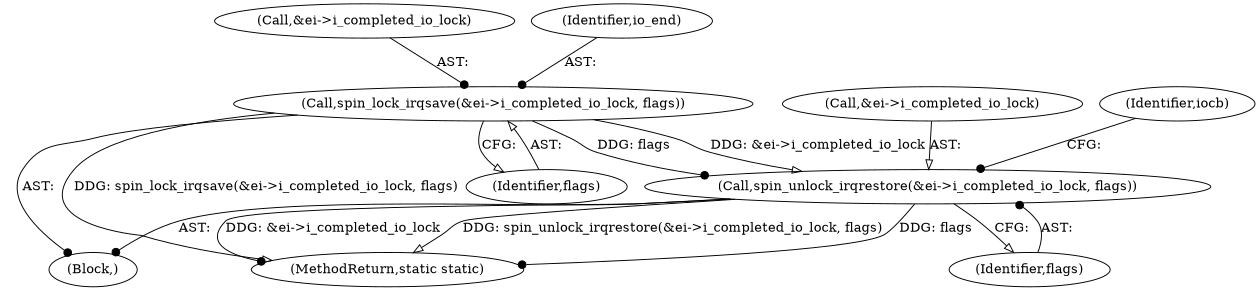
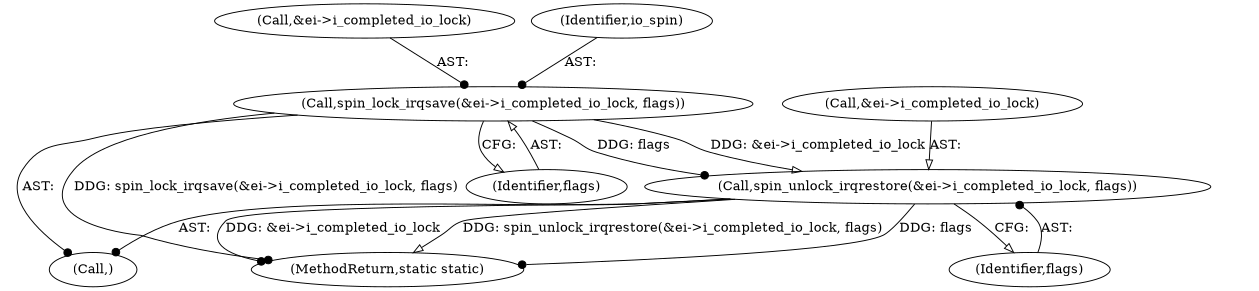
(622, 21) -> (622, 21)
(1177, 104) -> none
(65, 185) -> (65, 185)
(93, 270) -> (93, 270)
